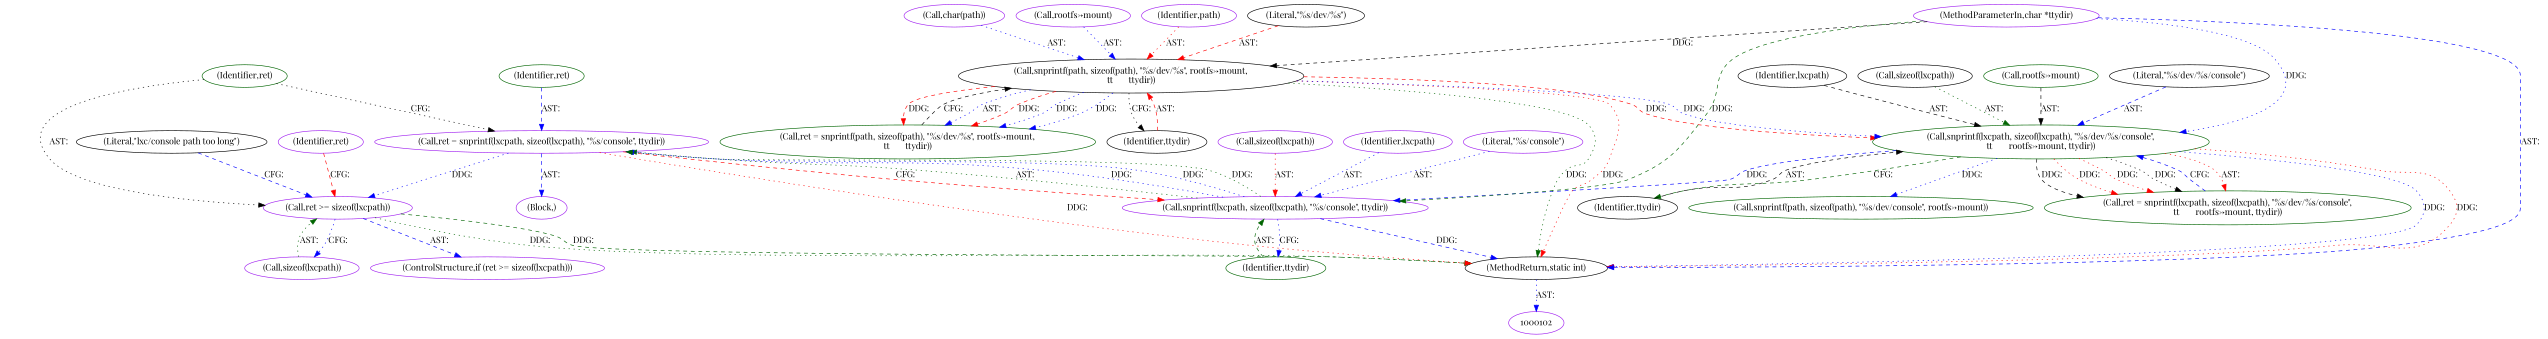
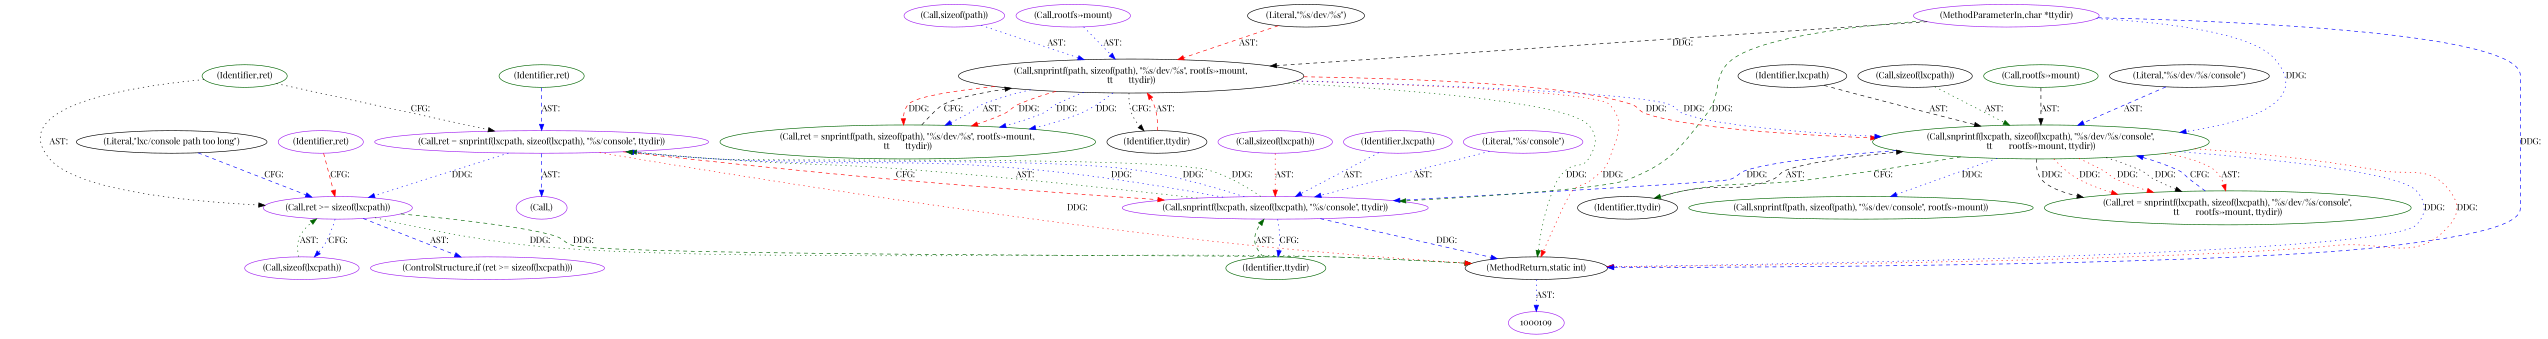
(954, 16) -> (954, 16)
(1189, 16) -> none
(2532, 142) -> (2532, 142)
(542, 208) -> (542, 208)
(1536, 323) -> (1536, 323)
